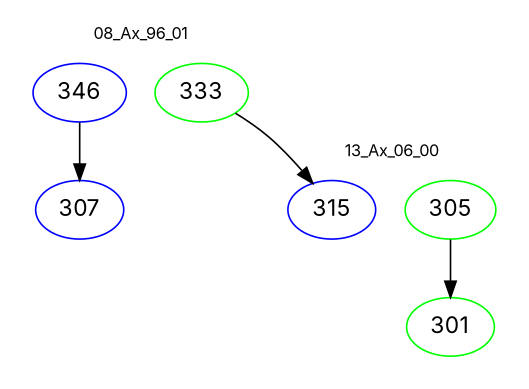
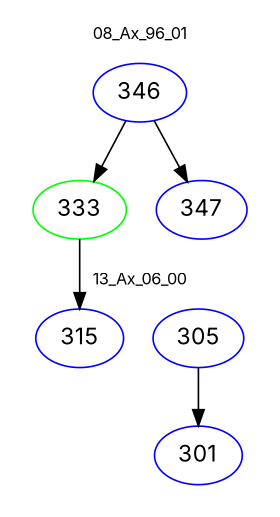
none -> (114, 144)
(80, 210) -> (202, 210)
(451, 210) -> (198, 338)
(451, 327) -> (198, 455)
